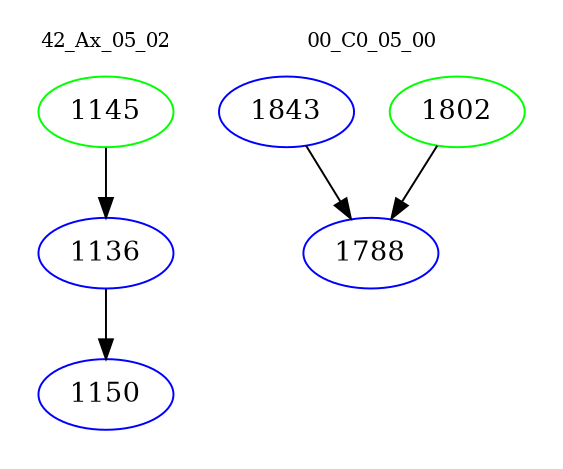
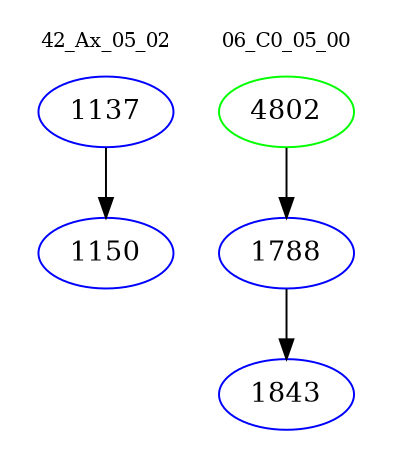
(372, 42) -> (287, 42)
(106, 112) -> none
(457, 112) -> (287, 112)
(323, 174) -> (287, 314)
(106, 253) -> (106, 112)
